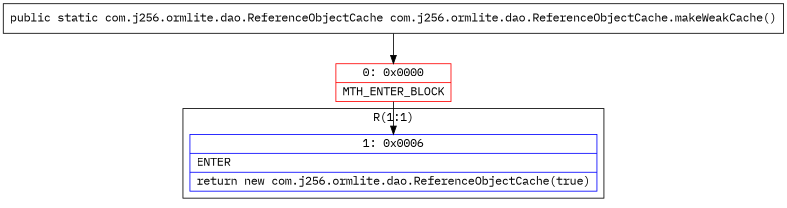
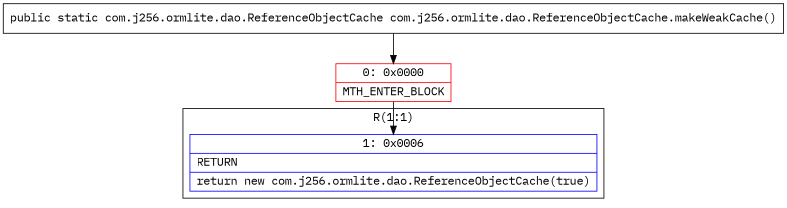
(214, 162) -> (217, 162)
